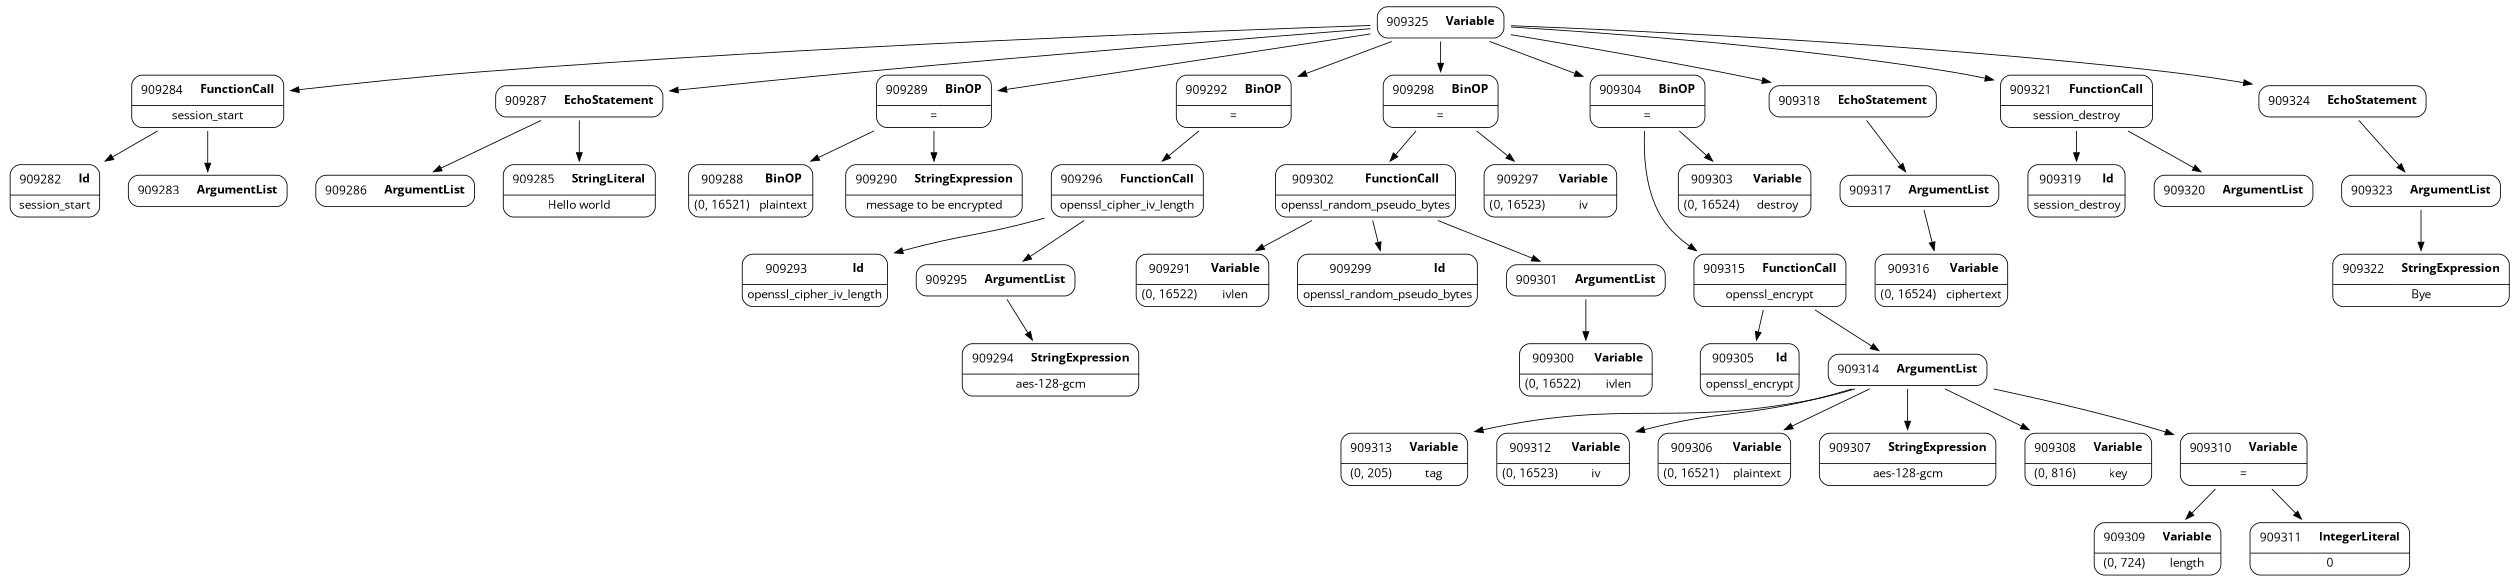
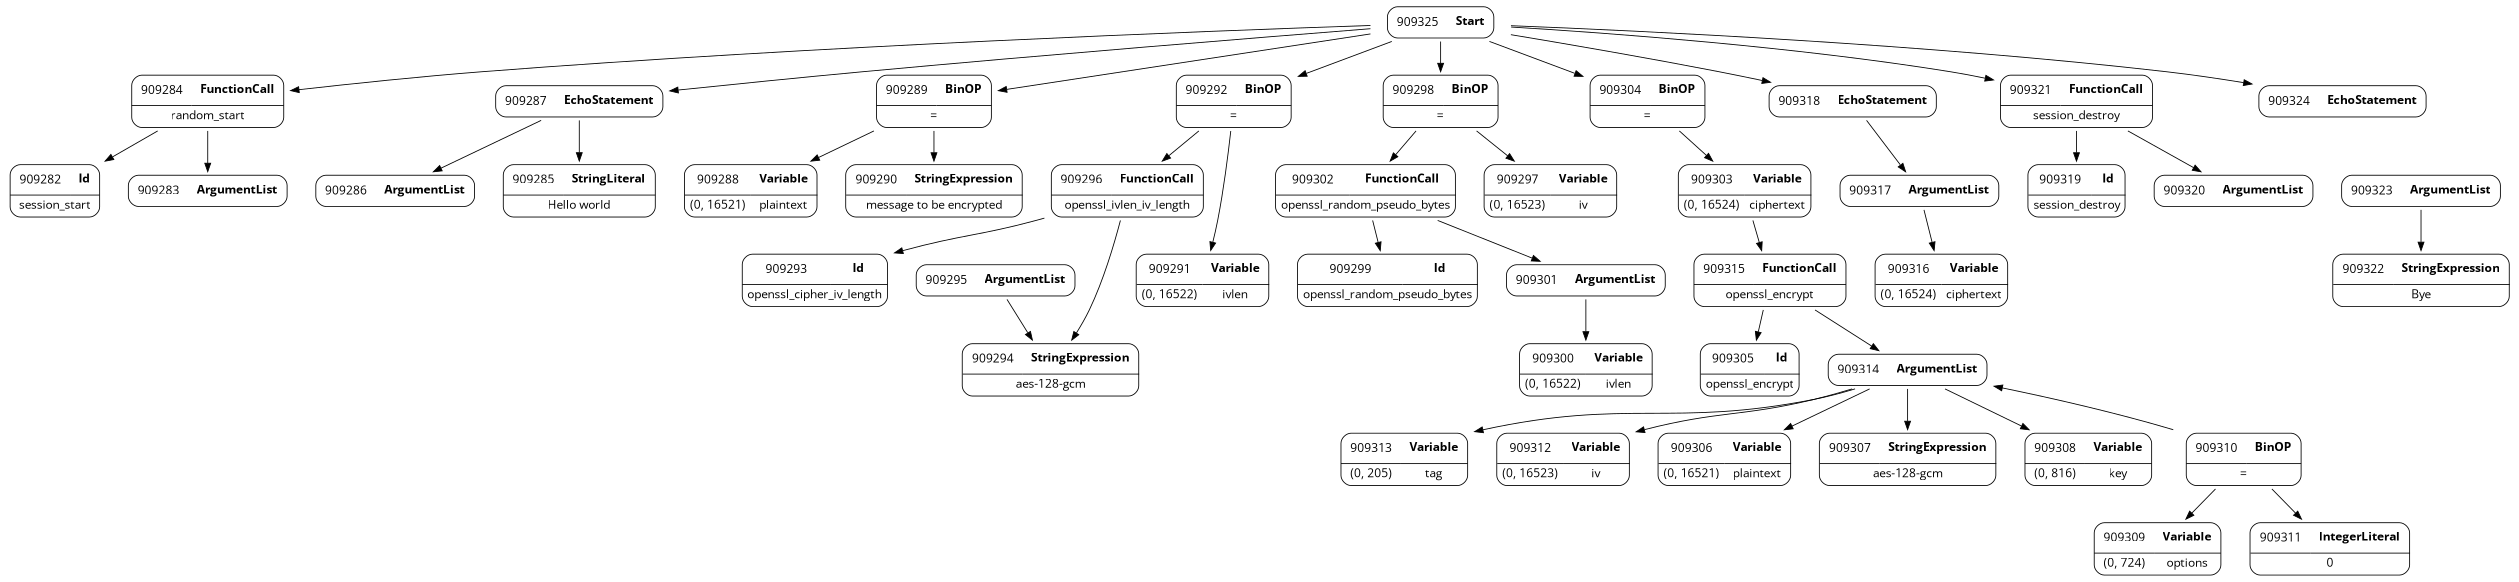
(1470, 22) -> (1470, 22)
(208, 116) -> (208, 116)
(2379, 143) -> none
(784, 179) -> (784, 179)
(1652, 195) -> (1756, 231)
(1127, 205) -> (1127, 205)
(1778, 205) -> (1778, 205)
(1288, 234) -> (1223, 187)
(1057, 238) -> (1102, 278)
(2080, 409) -> (2088, 407)
(2273, 448) -> (2273, 448)
(2187, 563) -> (2187, 563)
